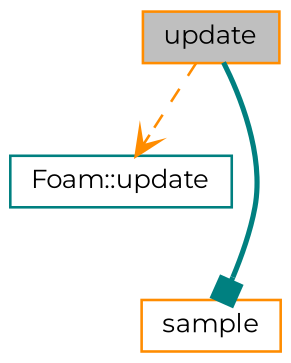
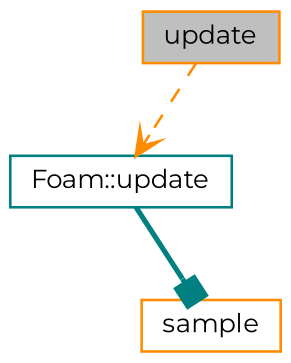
(256, 169) -> (159, 243)
